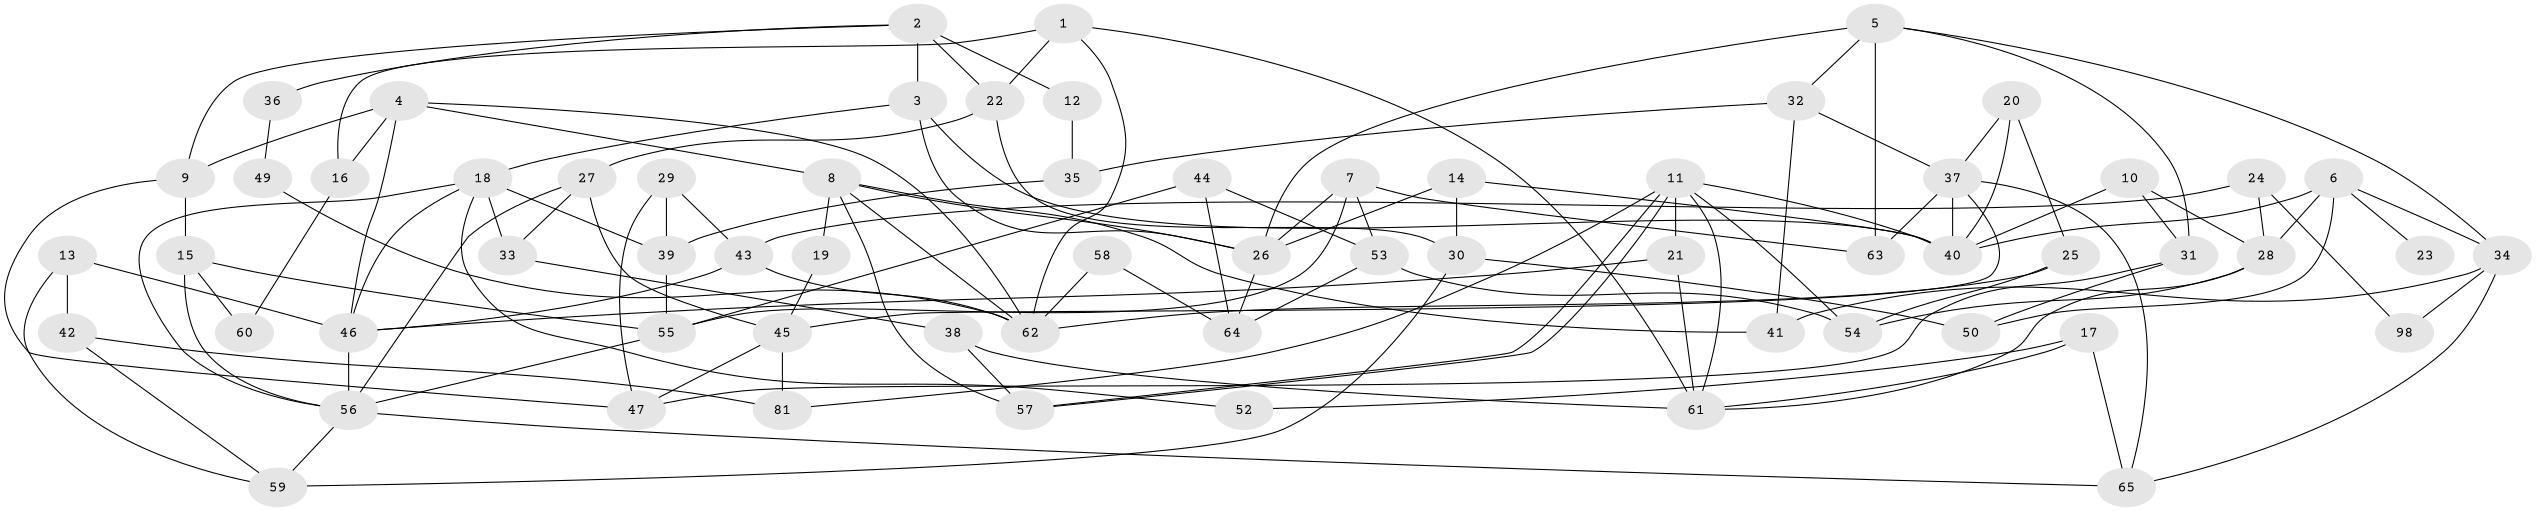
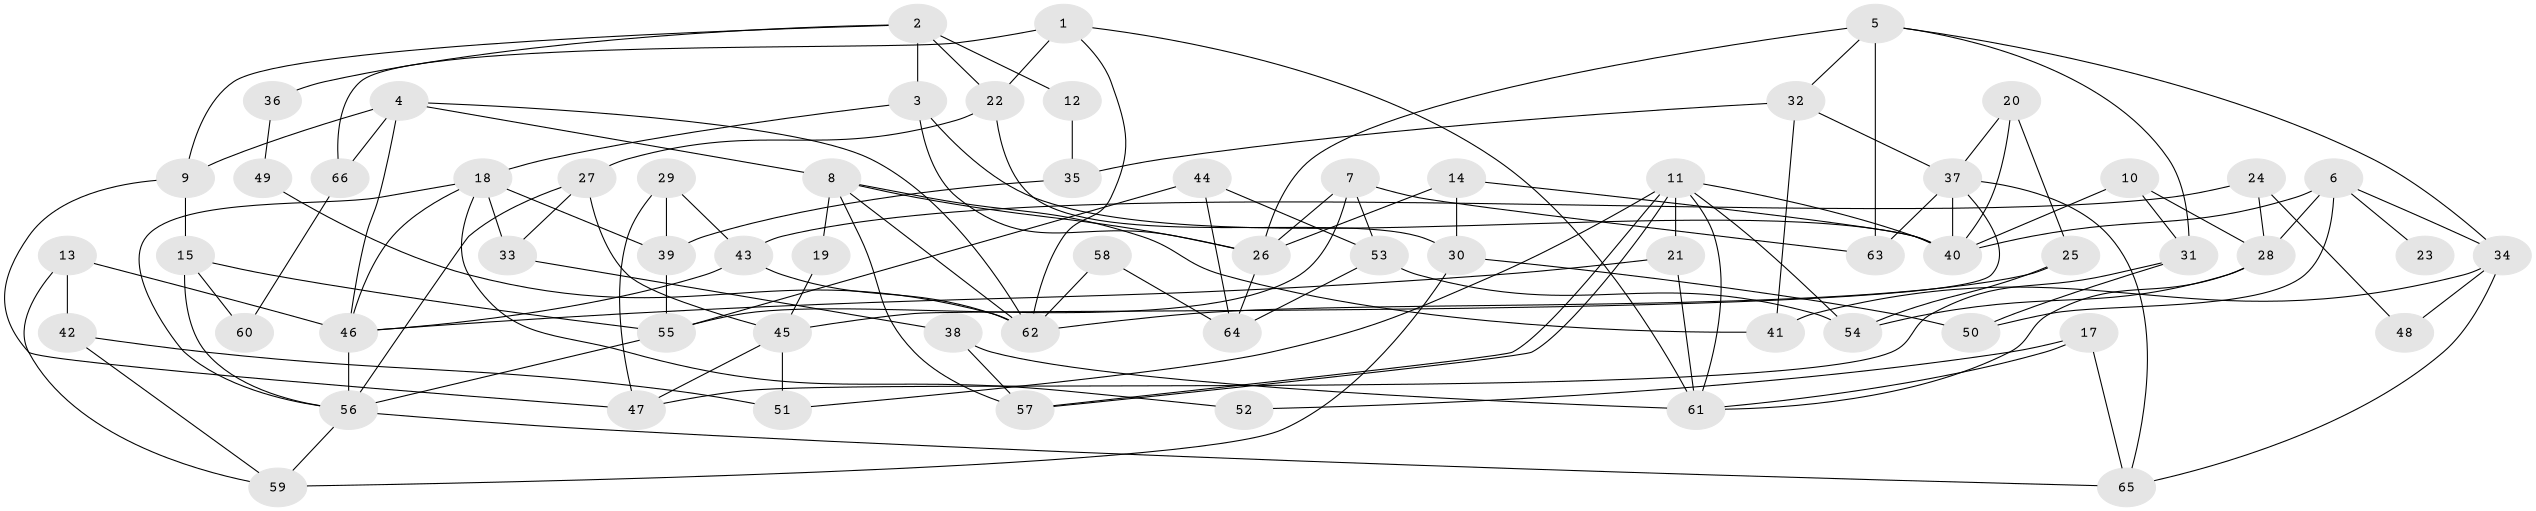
(340, 178) -> (340, 178)
(2405, 333) -> (2405, 333)
(782, 410) -> (782, 410)
